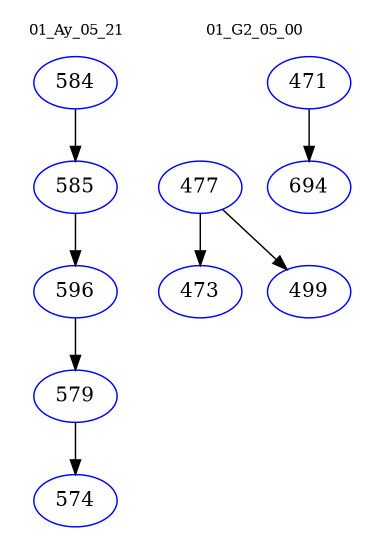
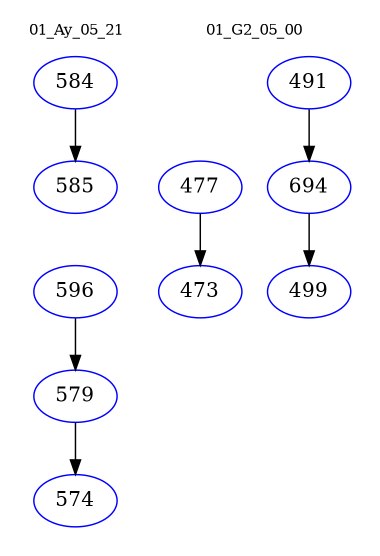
(309, 83) -> (309, 83)
(75, 232) -> none
(250, 235) -> (309, 232)
